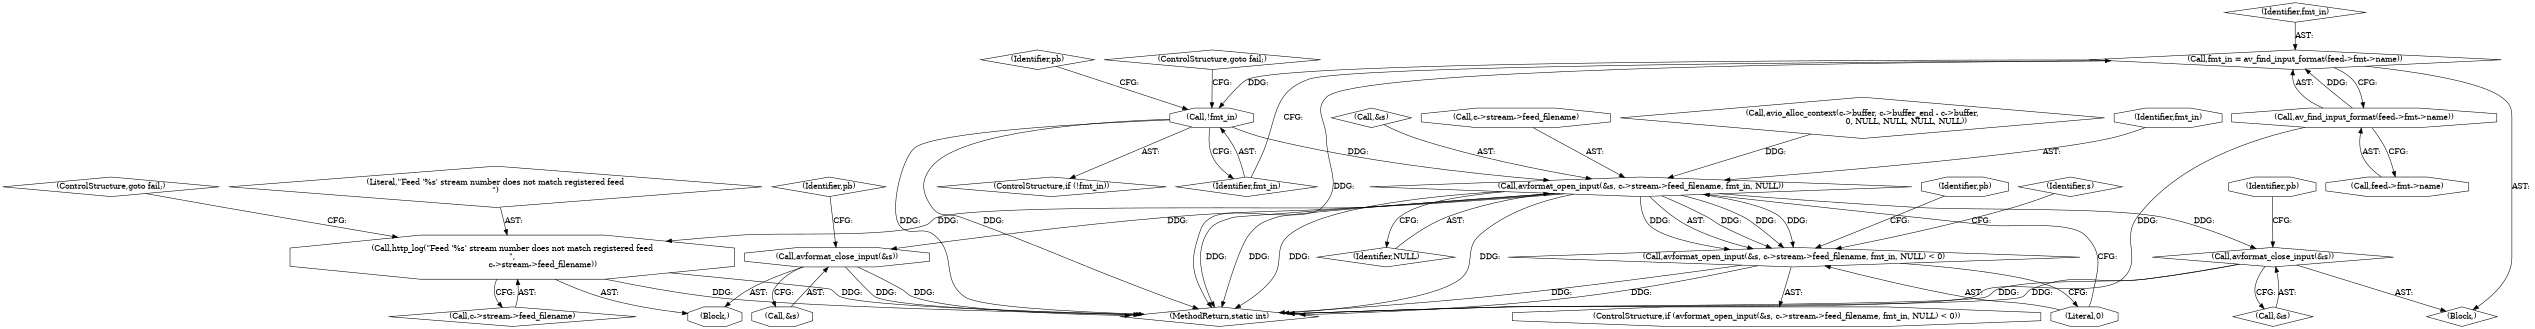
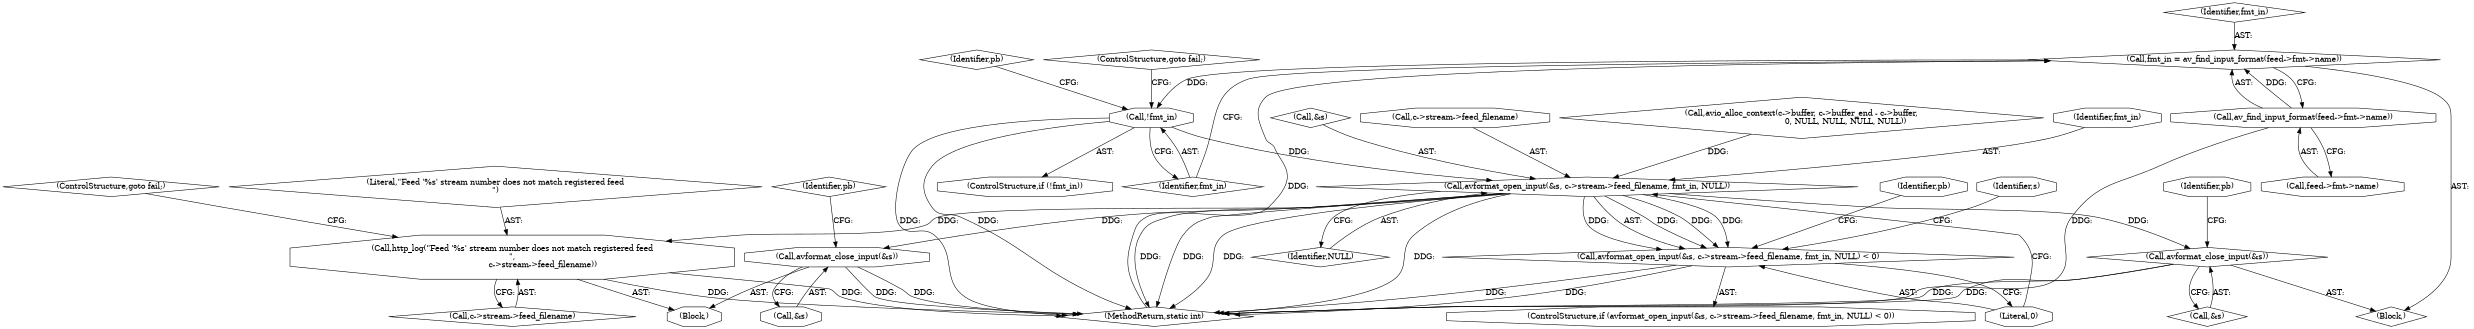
(1556, 72) -> (1479, 73)
(1052, 187) -> (1025, 187)
(2070, 187) -> (2017, 187)
